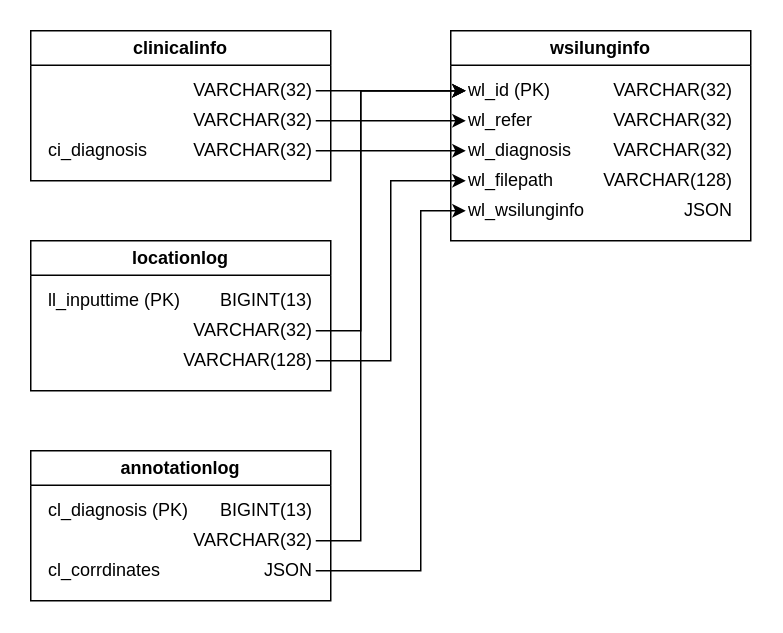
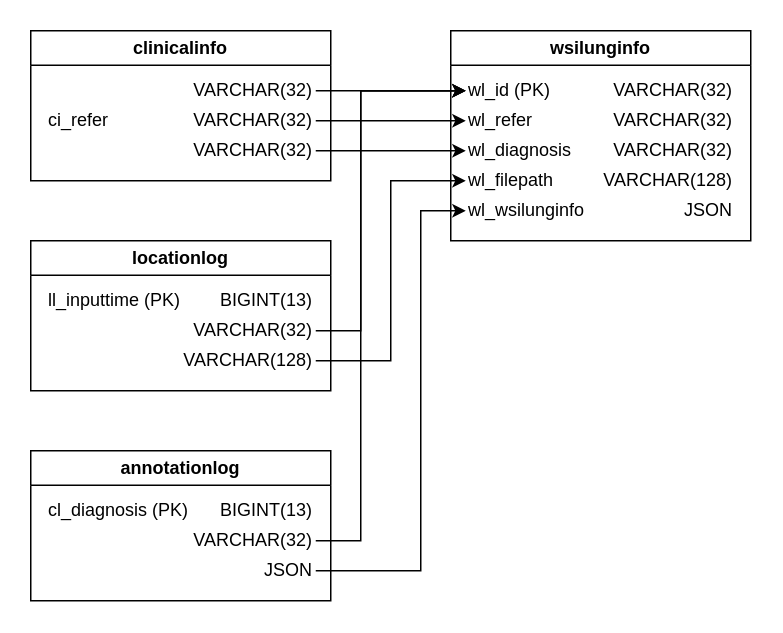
none -> (128, 121)
(128, 151) -> none
(128, 571) -> none
